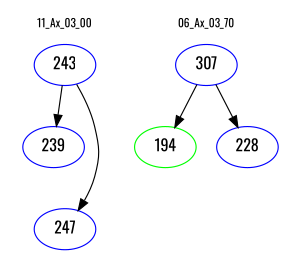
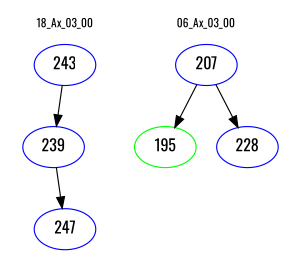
(65, 25) -> (65, 25)
(206, 25) -> (206, 25)
(206, 65) -> (206, 65)
(98, 142) -> (58, 182)
(165, 147) -> (165, 147)
